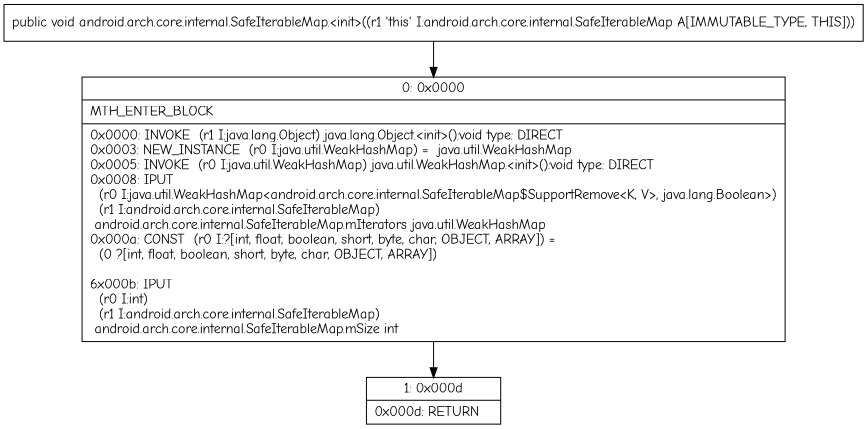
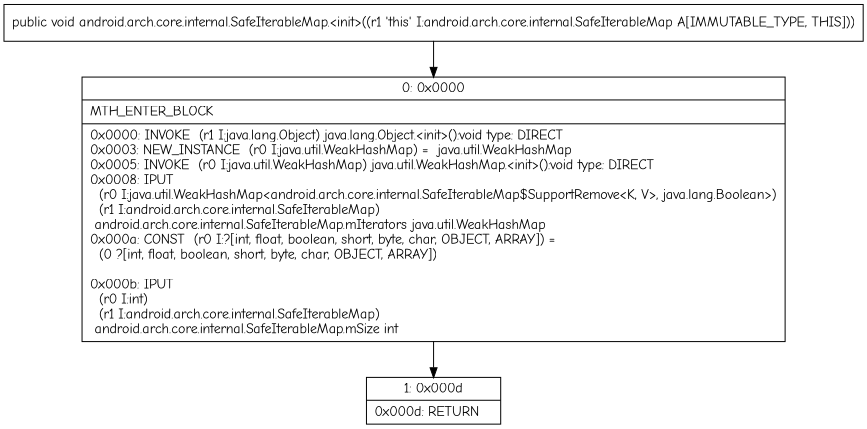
(136, 284) -> (137, 284)
